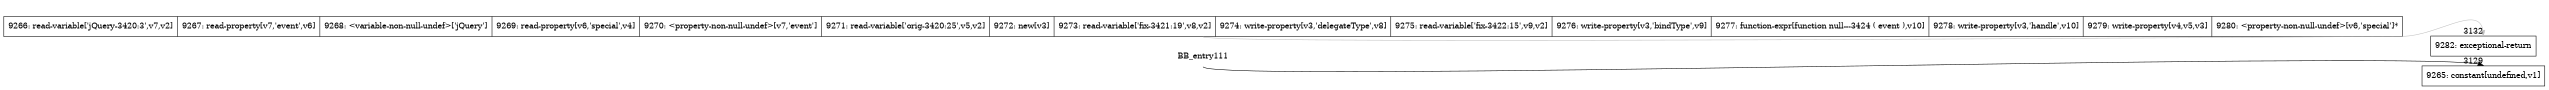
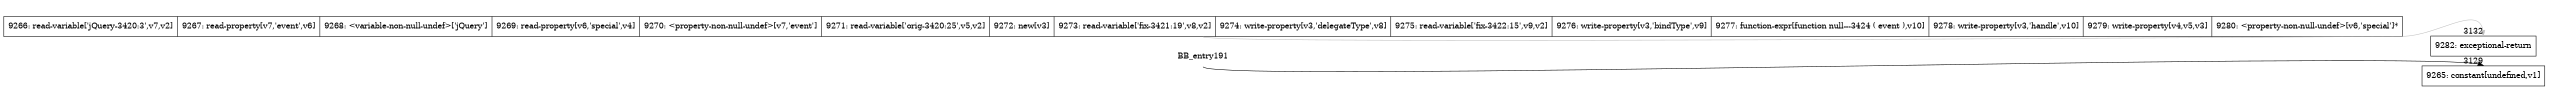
(1203, 56) -> (1203, 56)
